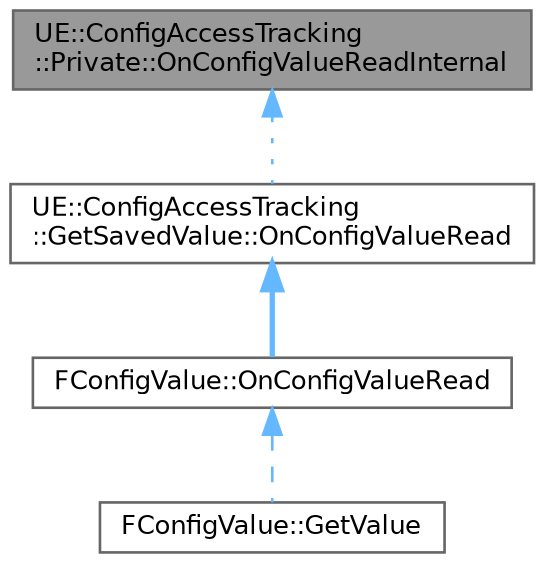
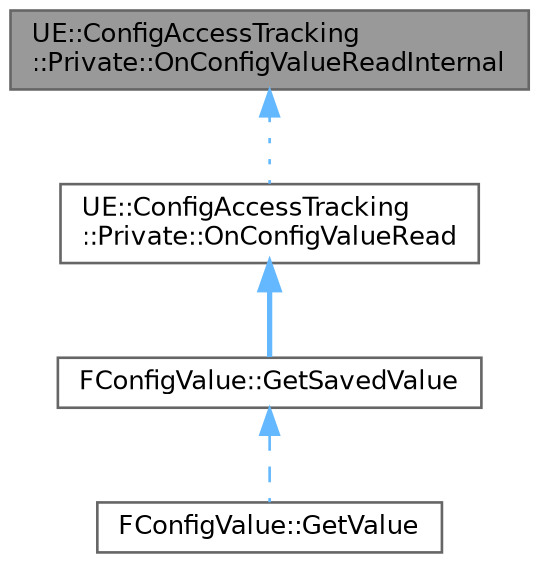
(272, 224) -> (270, 224)
(272, 383) -> (270, 383)
